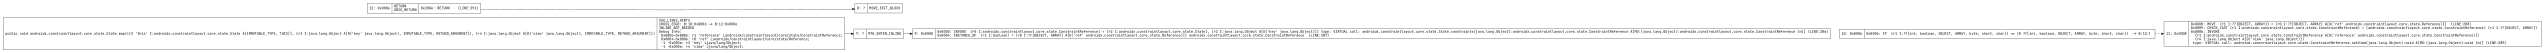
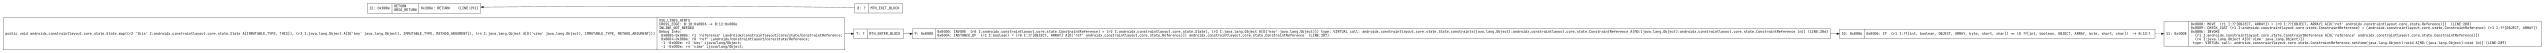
(885, 8) -> (885, 8)
(667, 10) -> (669, 7)
(885, 34) -> (885, 34)
none -> (1834, 34)
